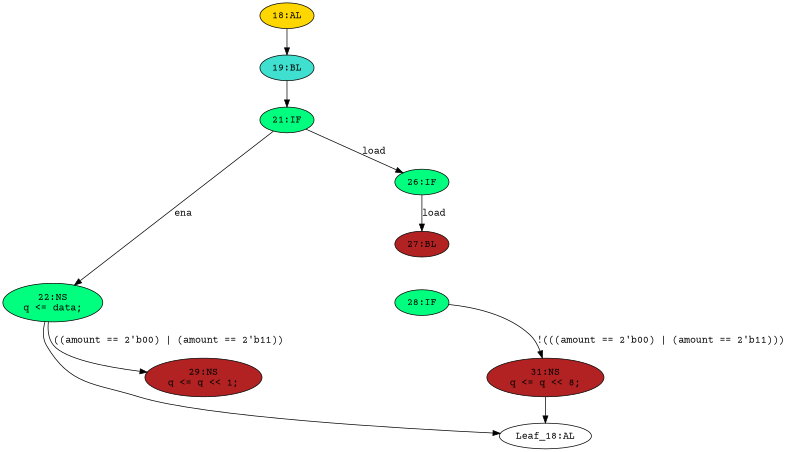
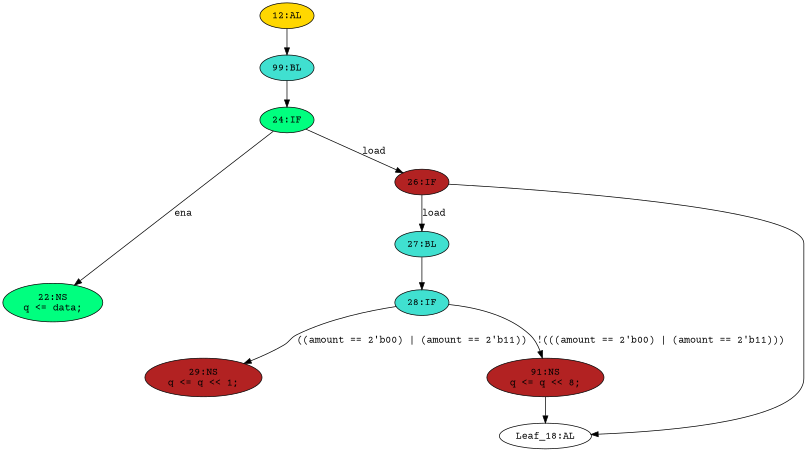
(287, 16) -> (287, 16)
(287, 68) -> (287, 68)
(287, 120) -> (287, 120)
(422, 182) -> (422, 182)
(422, 244) -> (422, 244)
none -> (422, 270)
(422, 303) -> (422, 303)
(83, 360) -> (320, 325)
(545, 377) -> (545, 377)
(248, 415) -> (801, 241)
